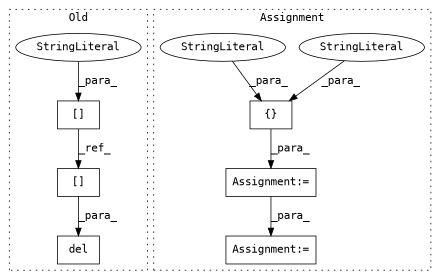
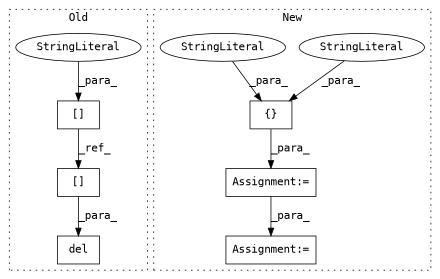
(292, 18) -> (292, 18)
